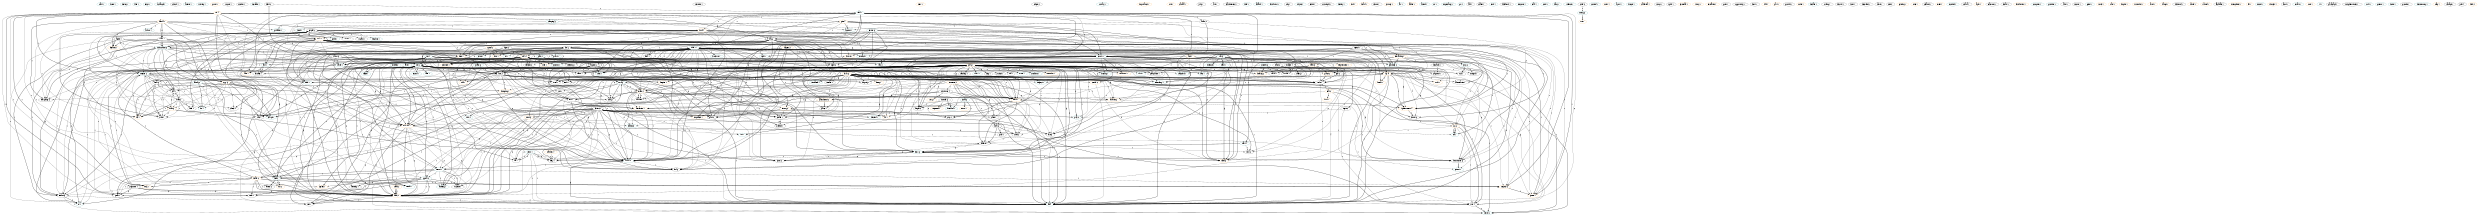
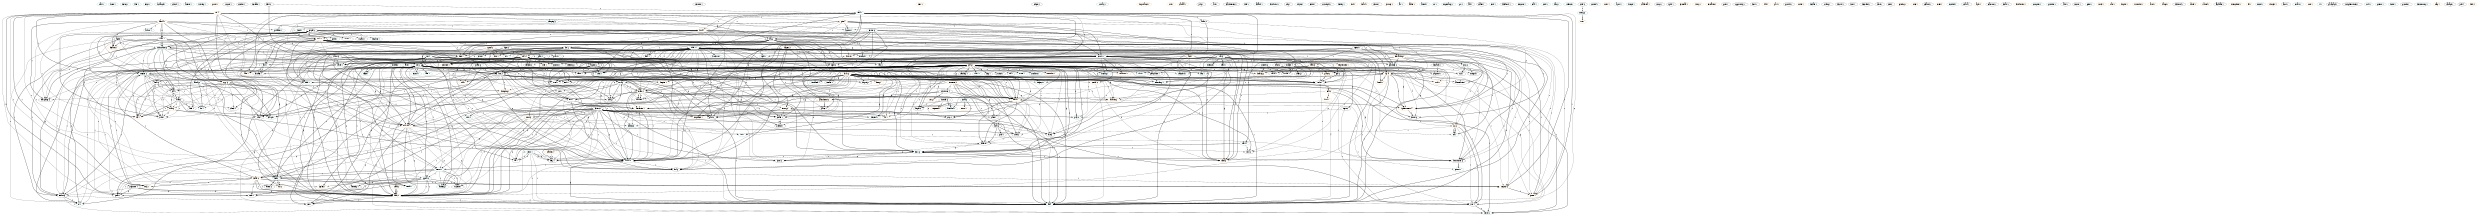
(1266, 68) -> (758, 75)
(902, 78) -> none
(1325, 87) -> (1326, 86)
(177, 96) -> (175, 96)
(776, 99) -> none
(487, 144) -> (395, 153)
